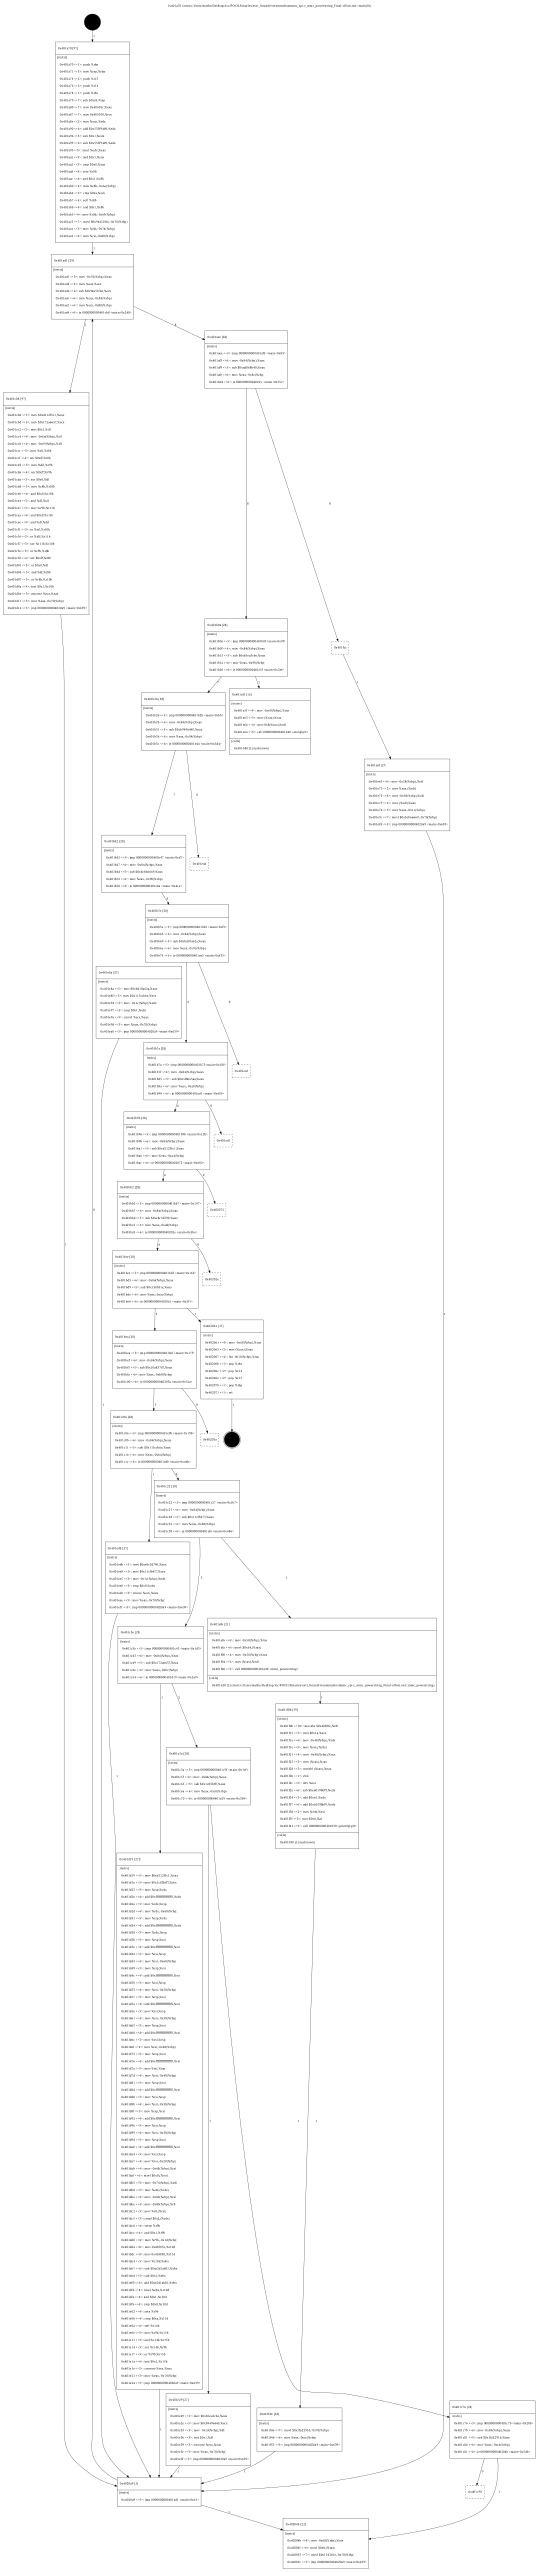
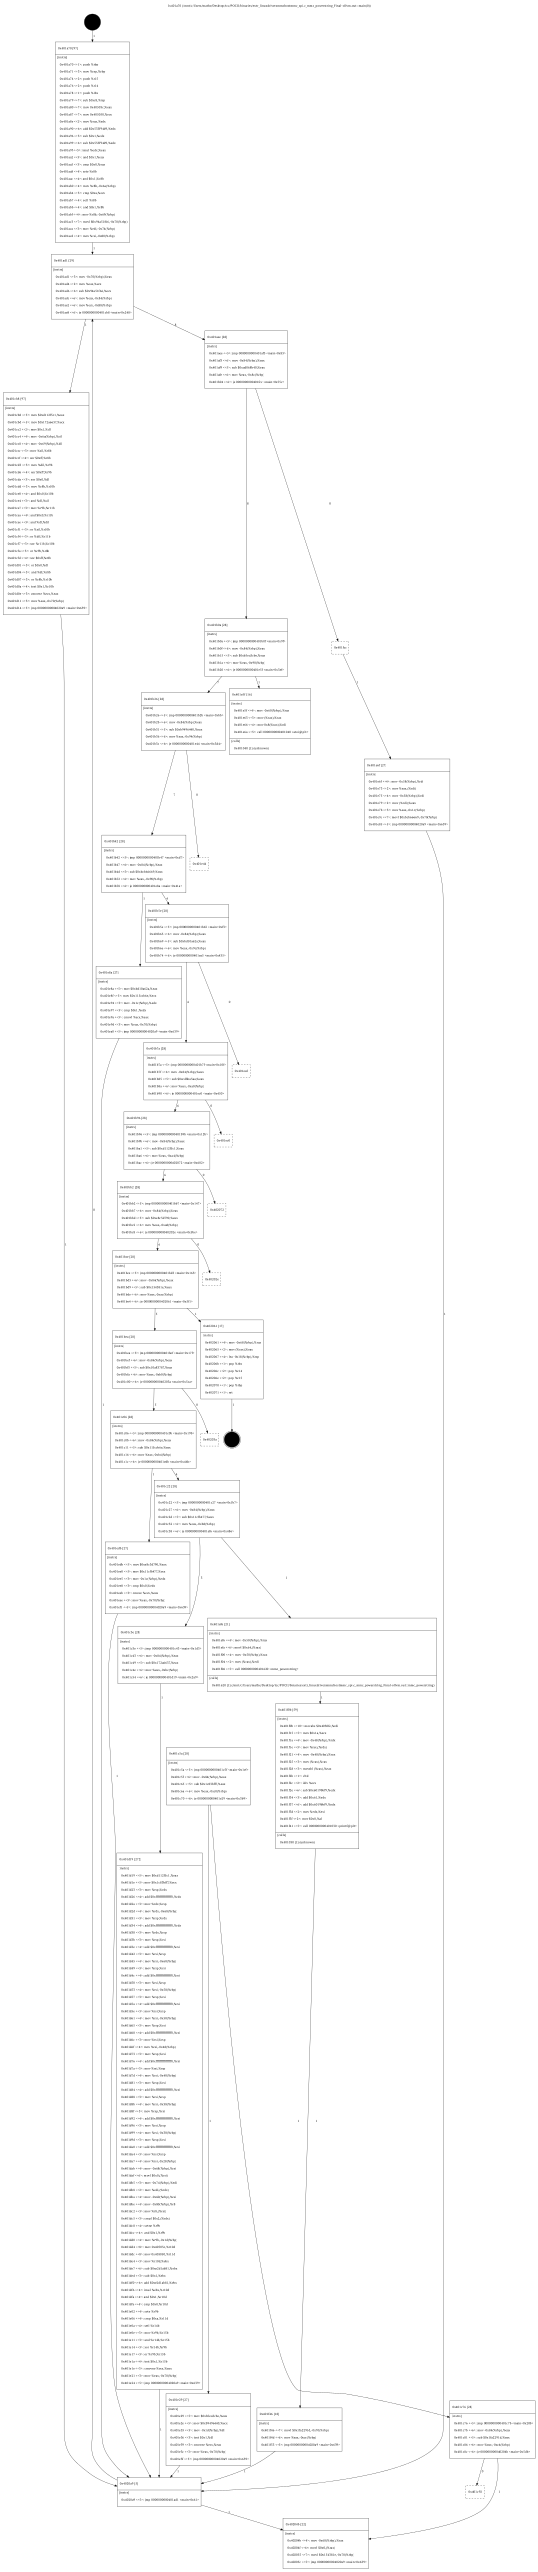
none -> (142, 928)
(184, 1715) -> none
